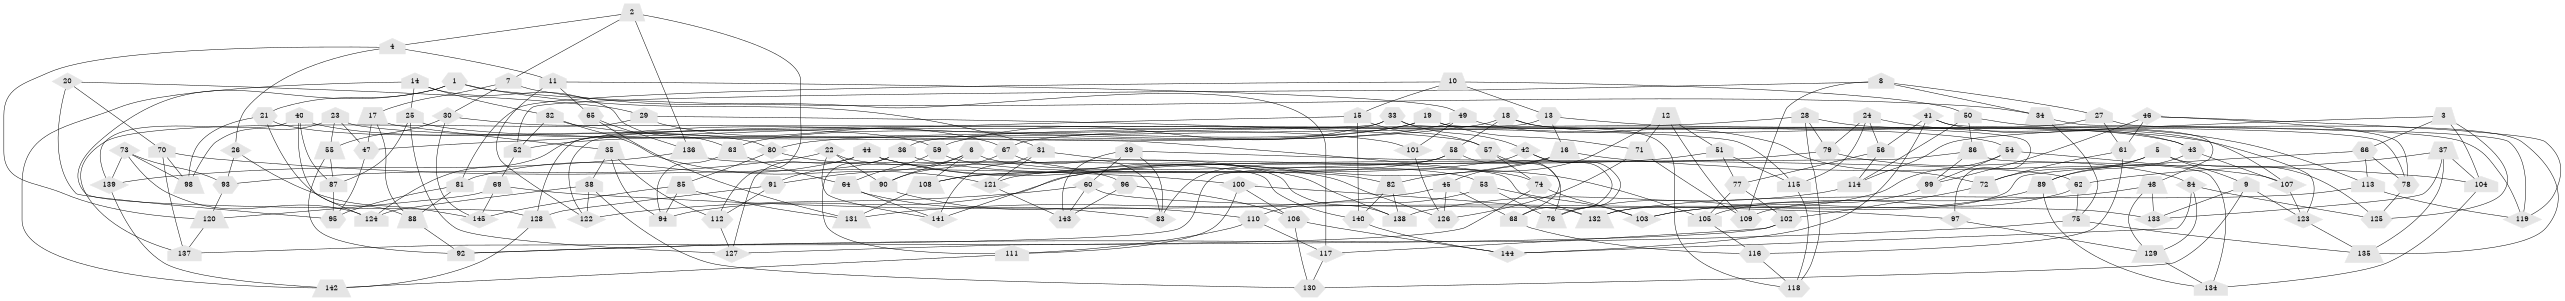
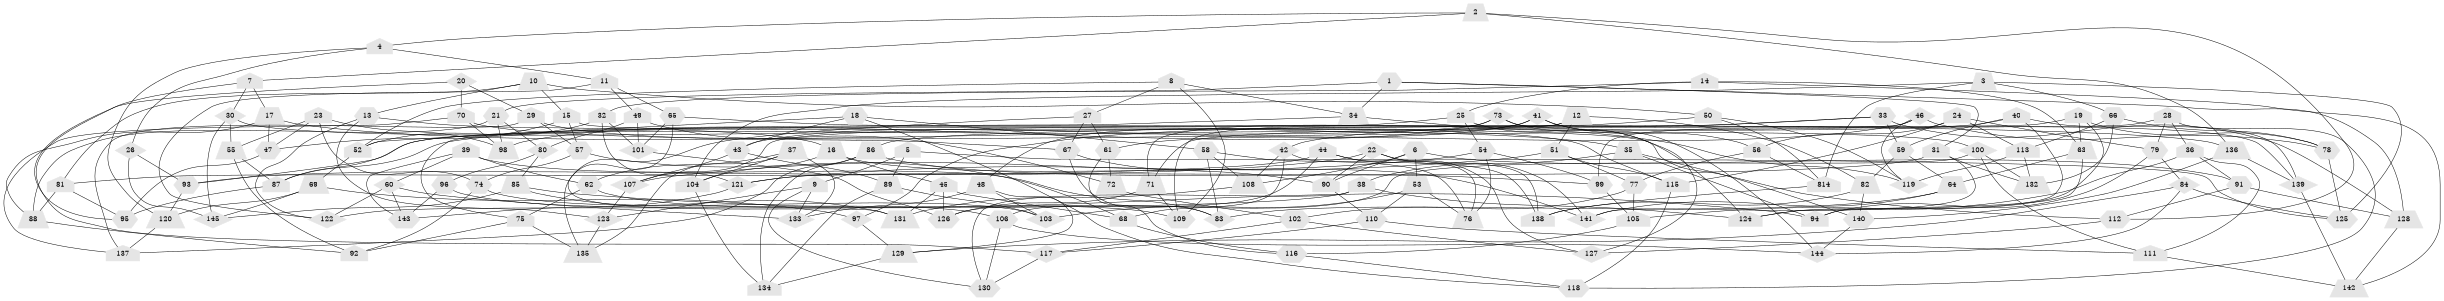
none -> (655, 134)
(2070, 169) -> none
(1854, 185) -> (1824, 185)
